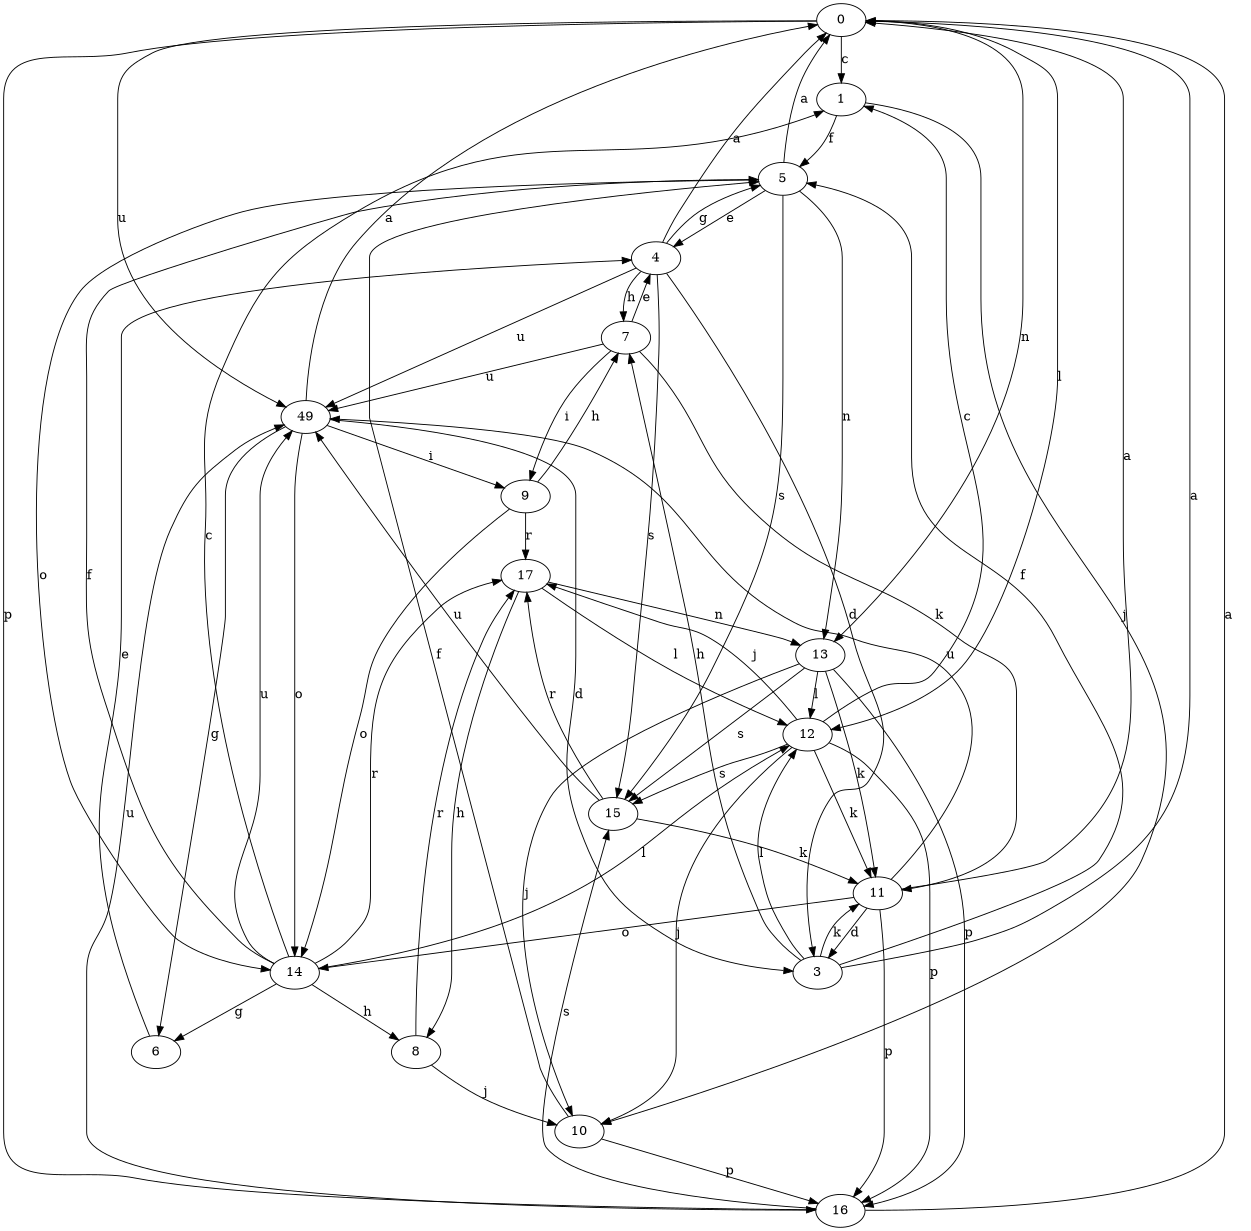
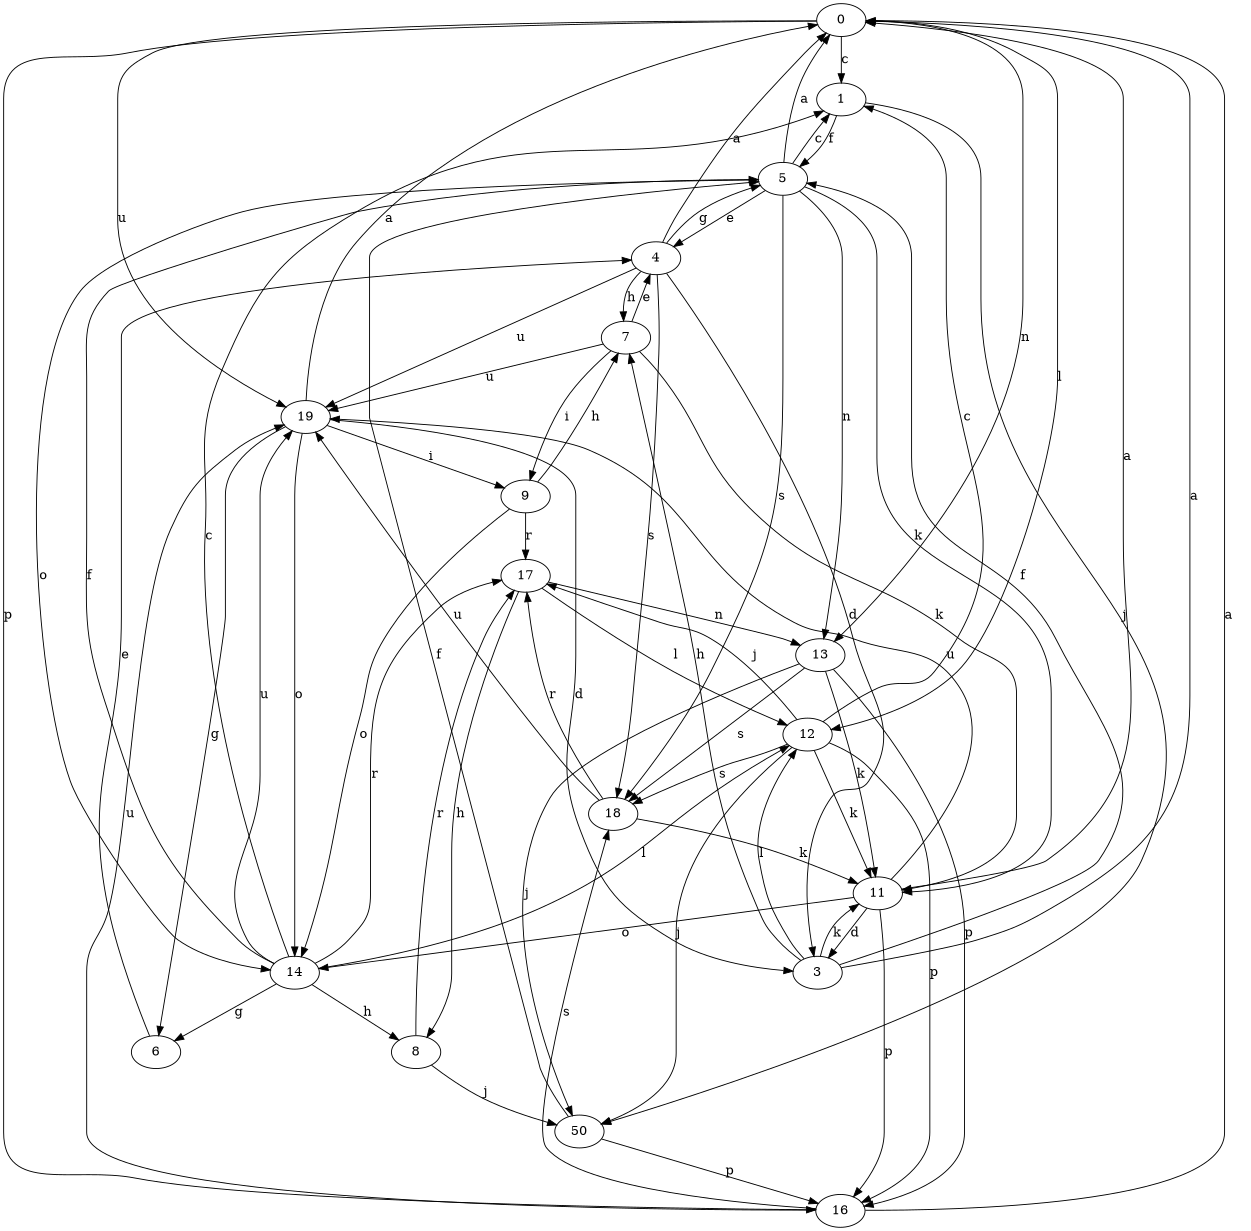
none -> (808, 142)
(306, 417) -> (306, 417)
none -> (959, 573)
(815, 690) -> none
(613, 814) -> (613, 814)
(579, 1132) -> (579, 1132)
